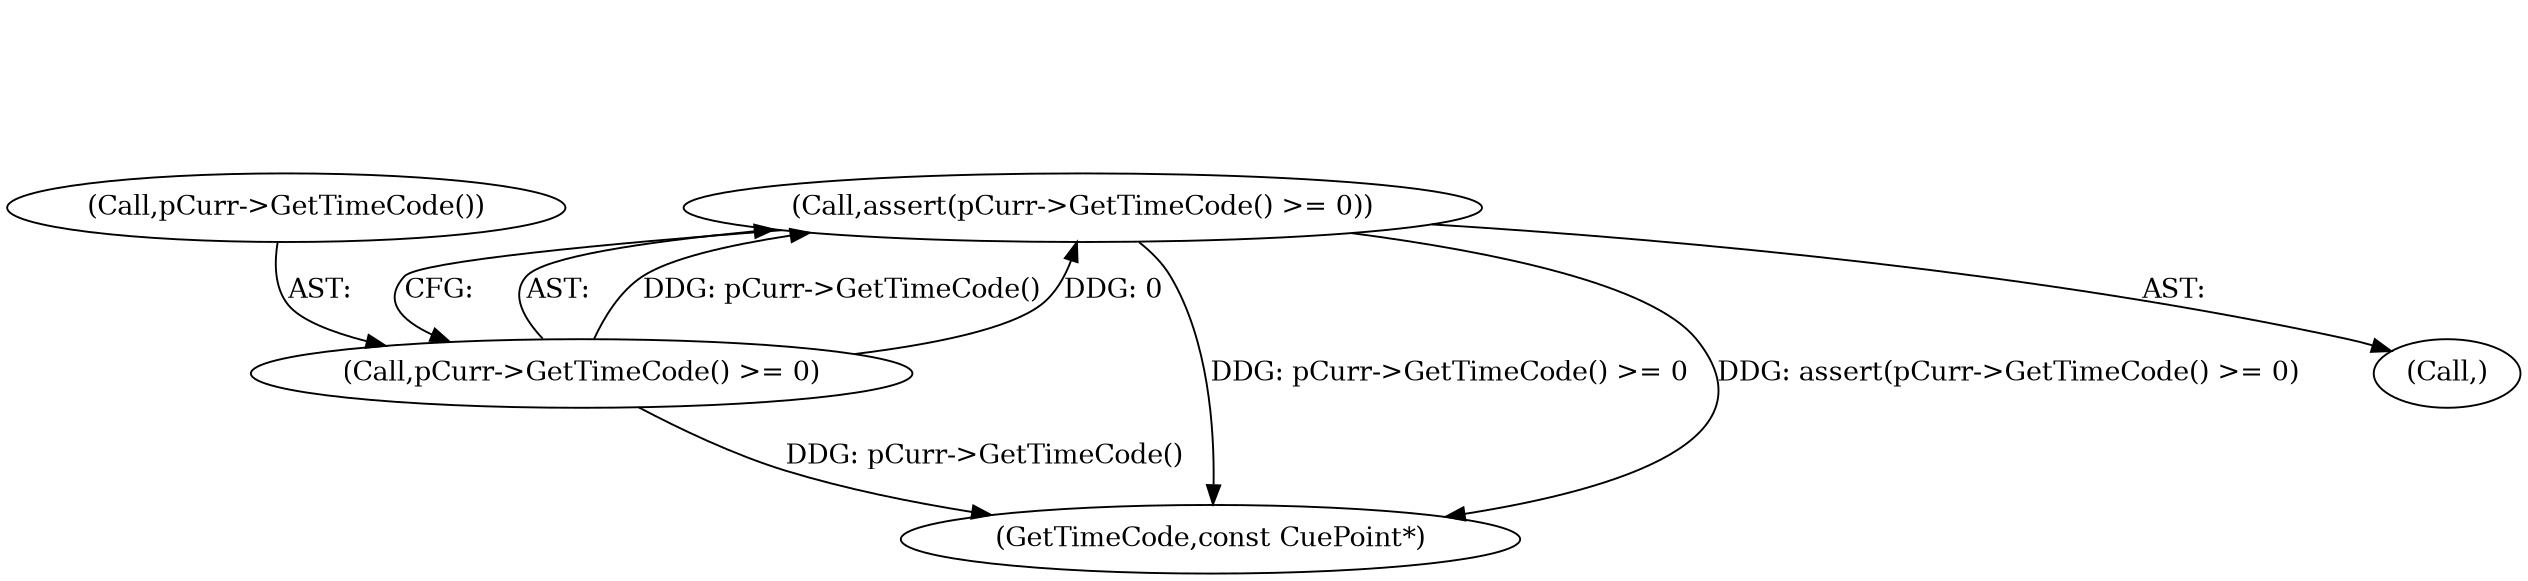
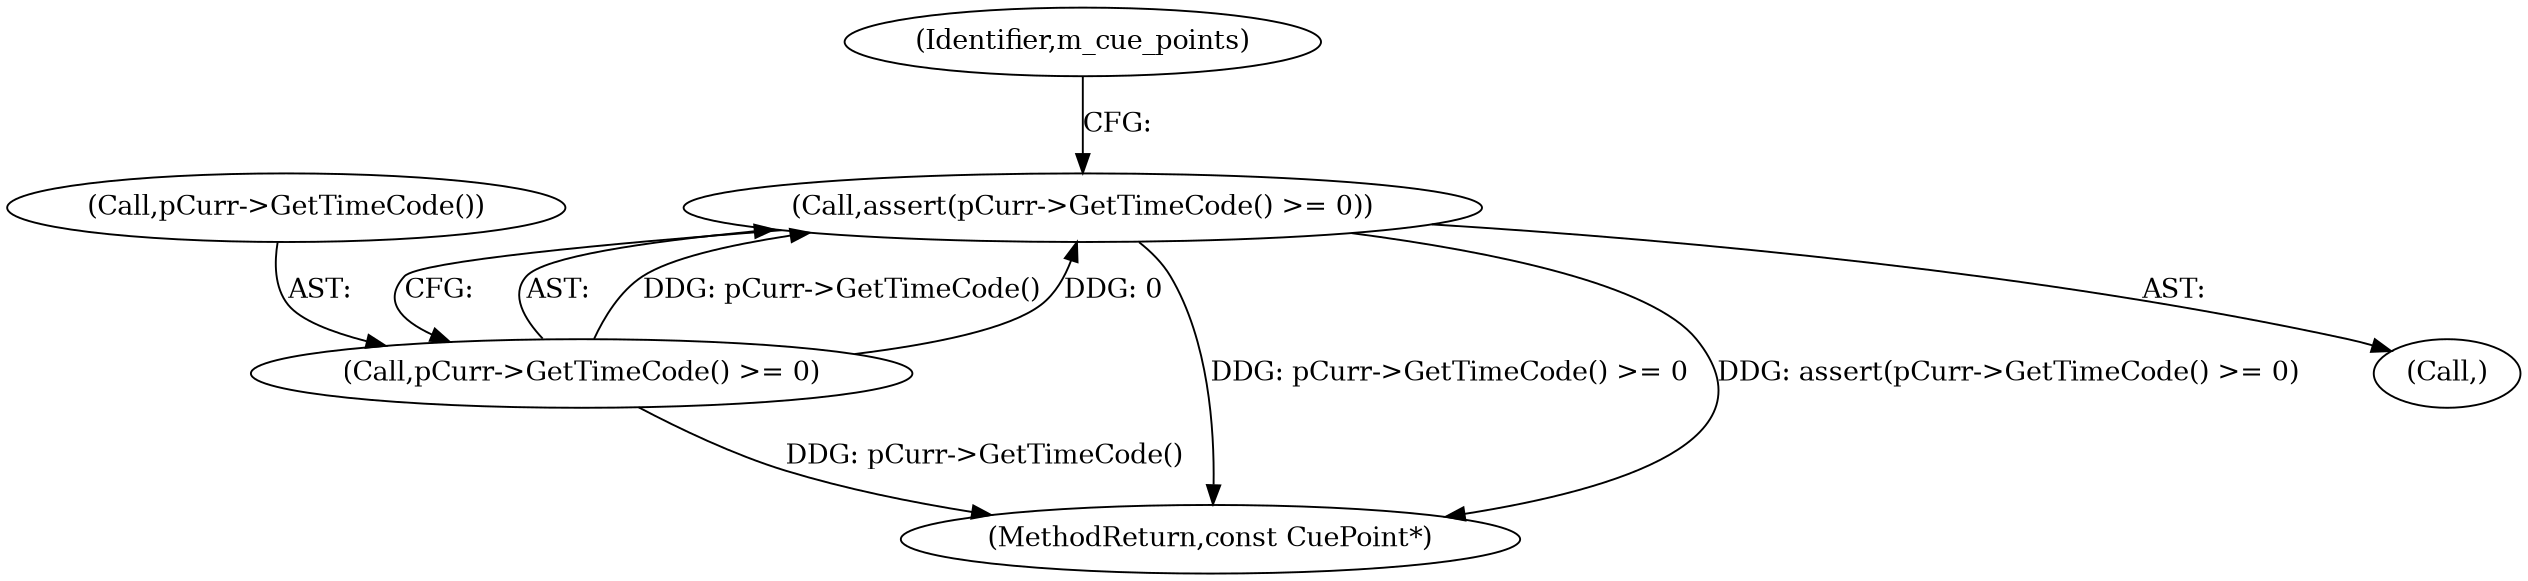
none -> (1083, 42)
(1210, 539) -> (1210, 539)
